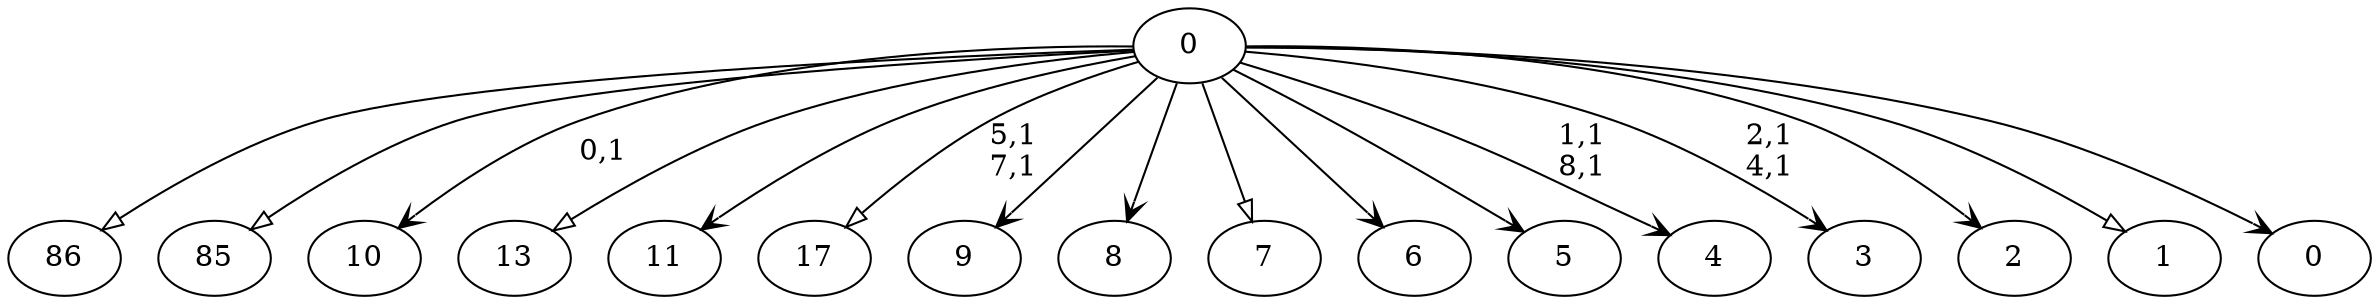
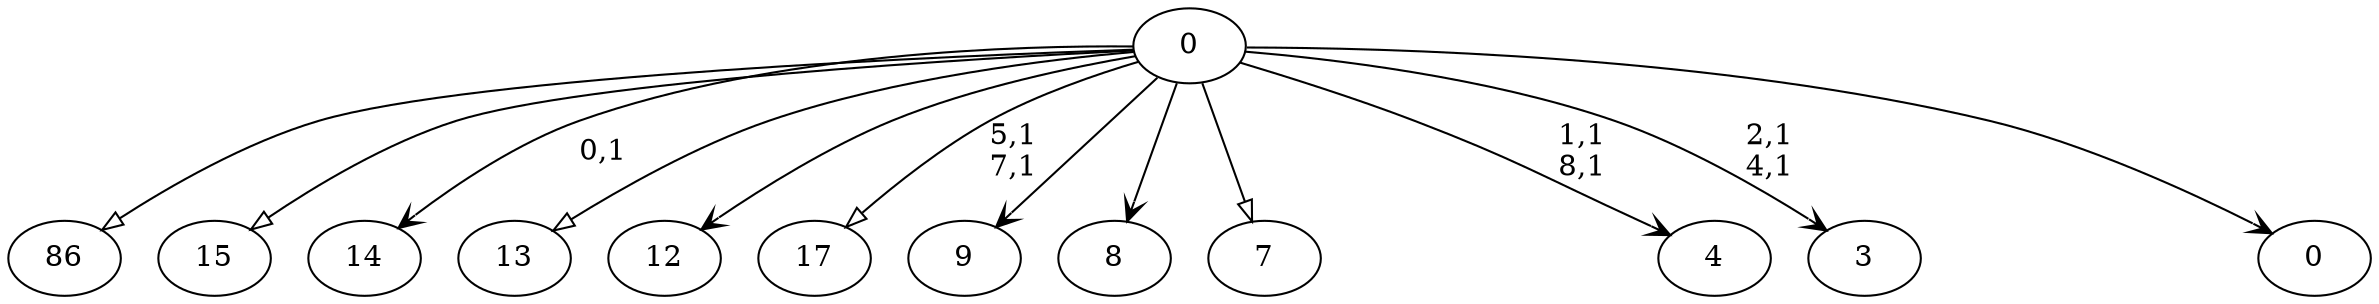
(215, 258) -> (215, 258)
(365, 258) -> (365, 258)
(665, 258) -> (665, 258)
(1415, 258) -> none
(1565, 258) -> none
(2015, 258) -> none
(2165, 258) -> none
